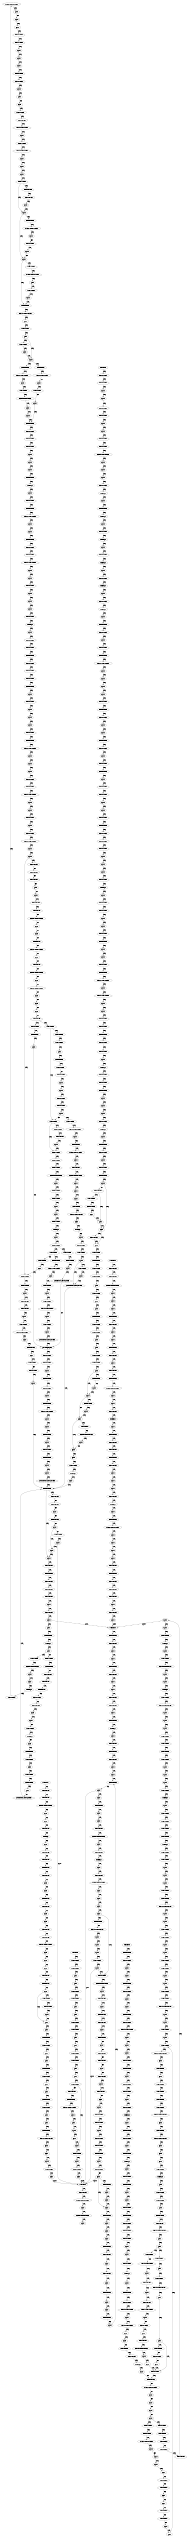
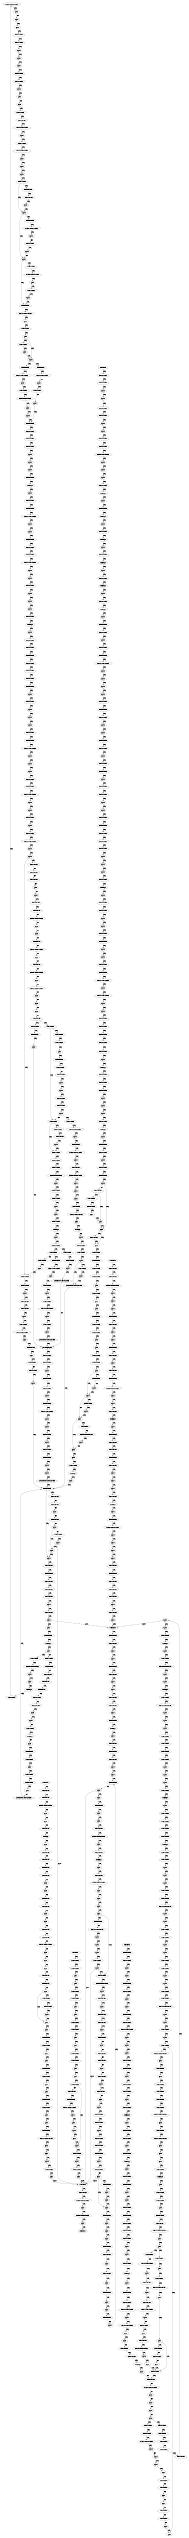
none -> (83, 2231)
